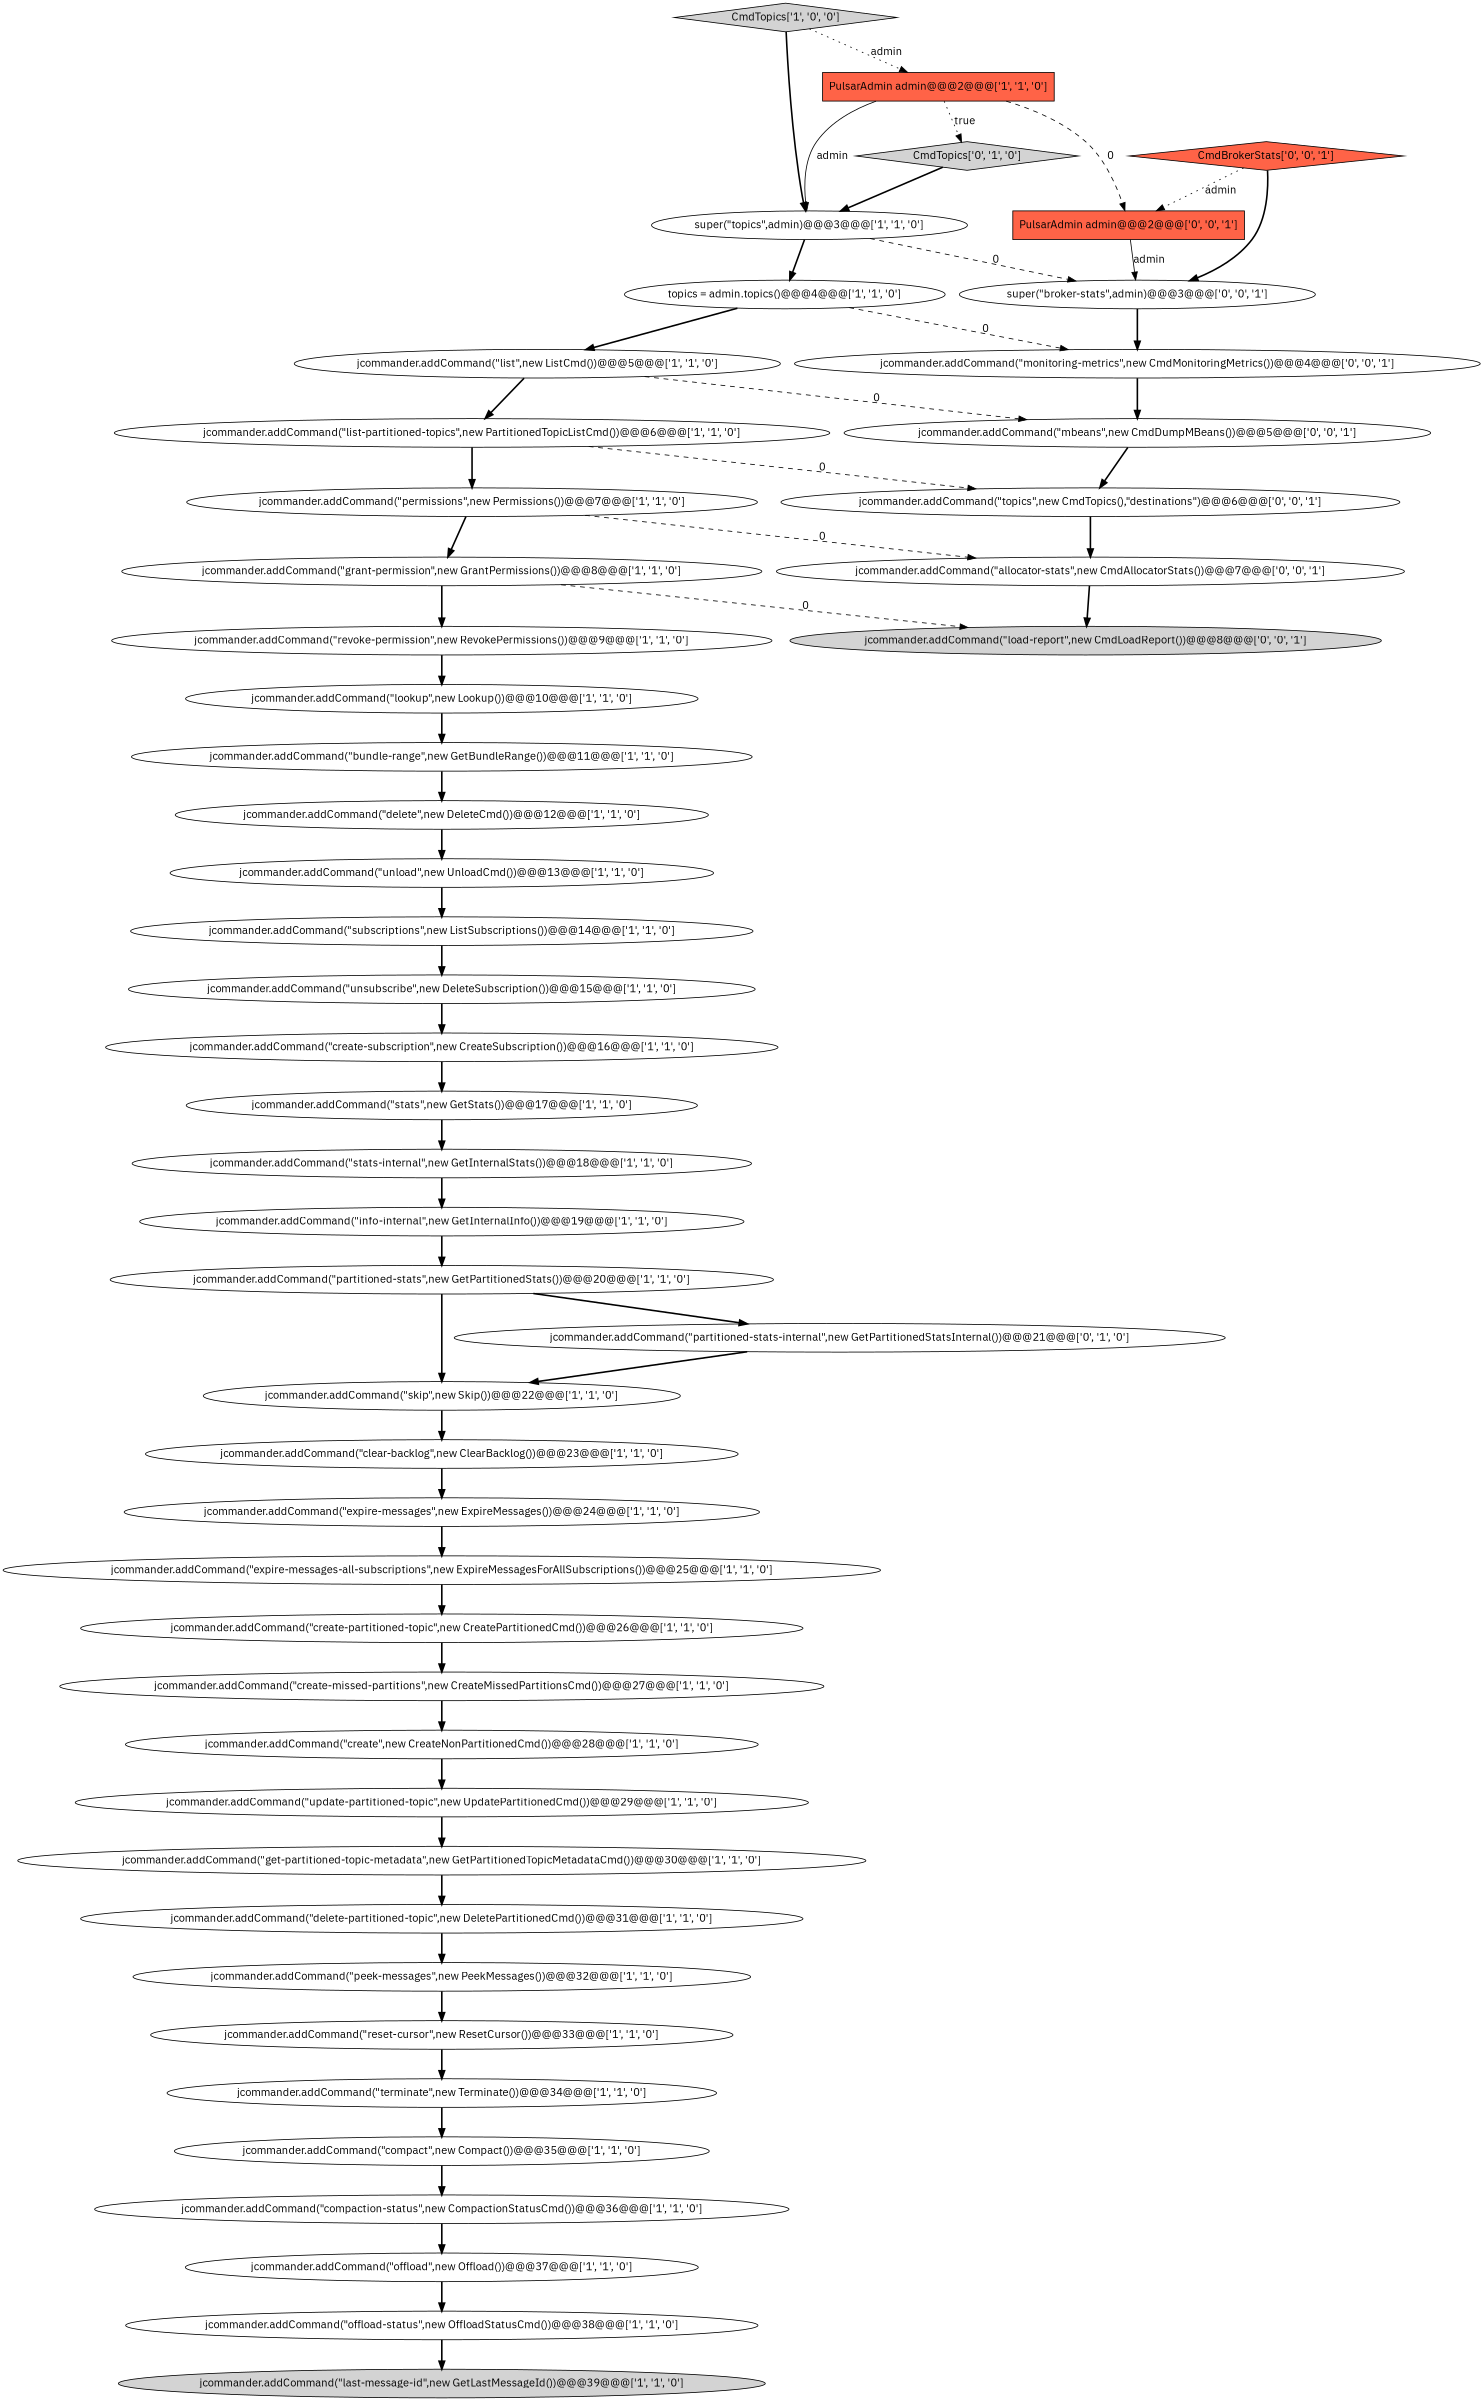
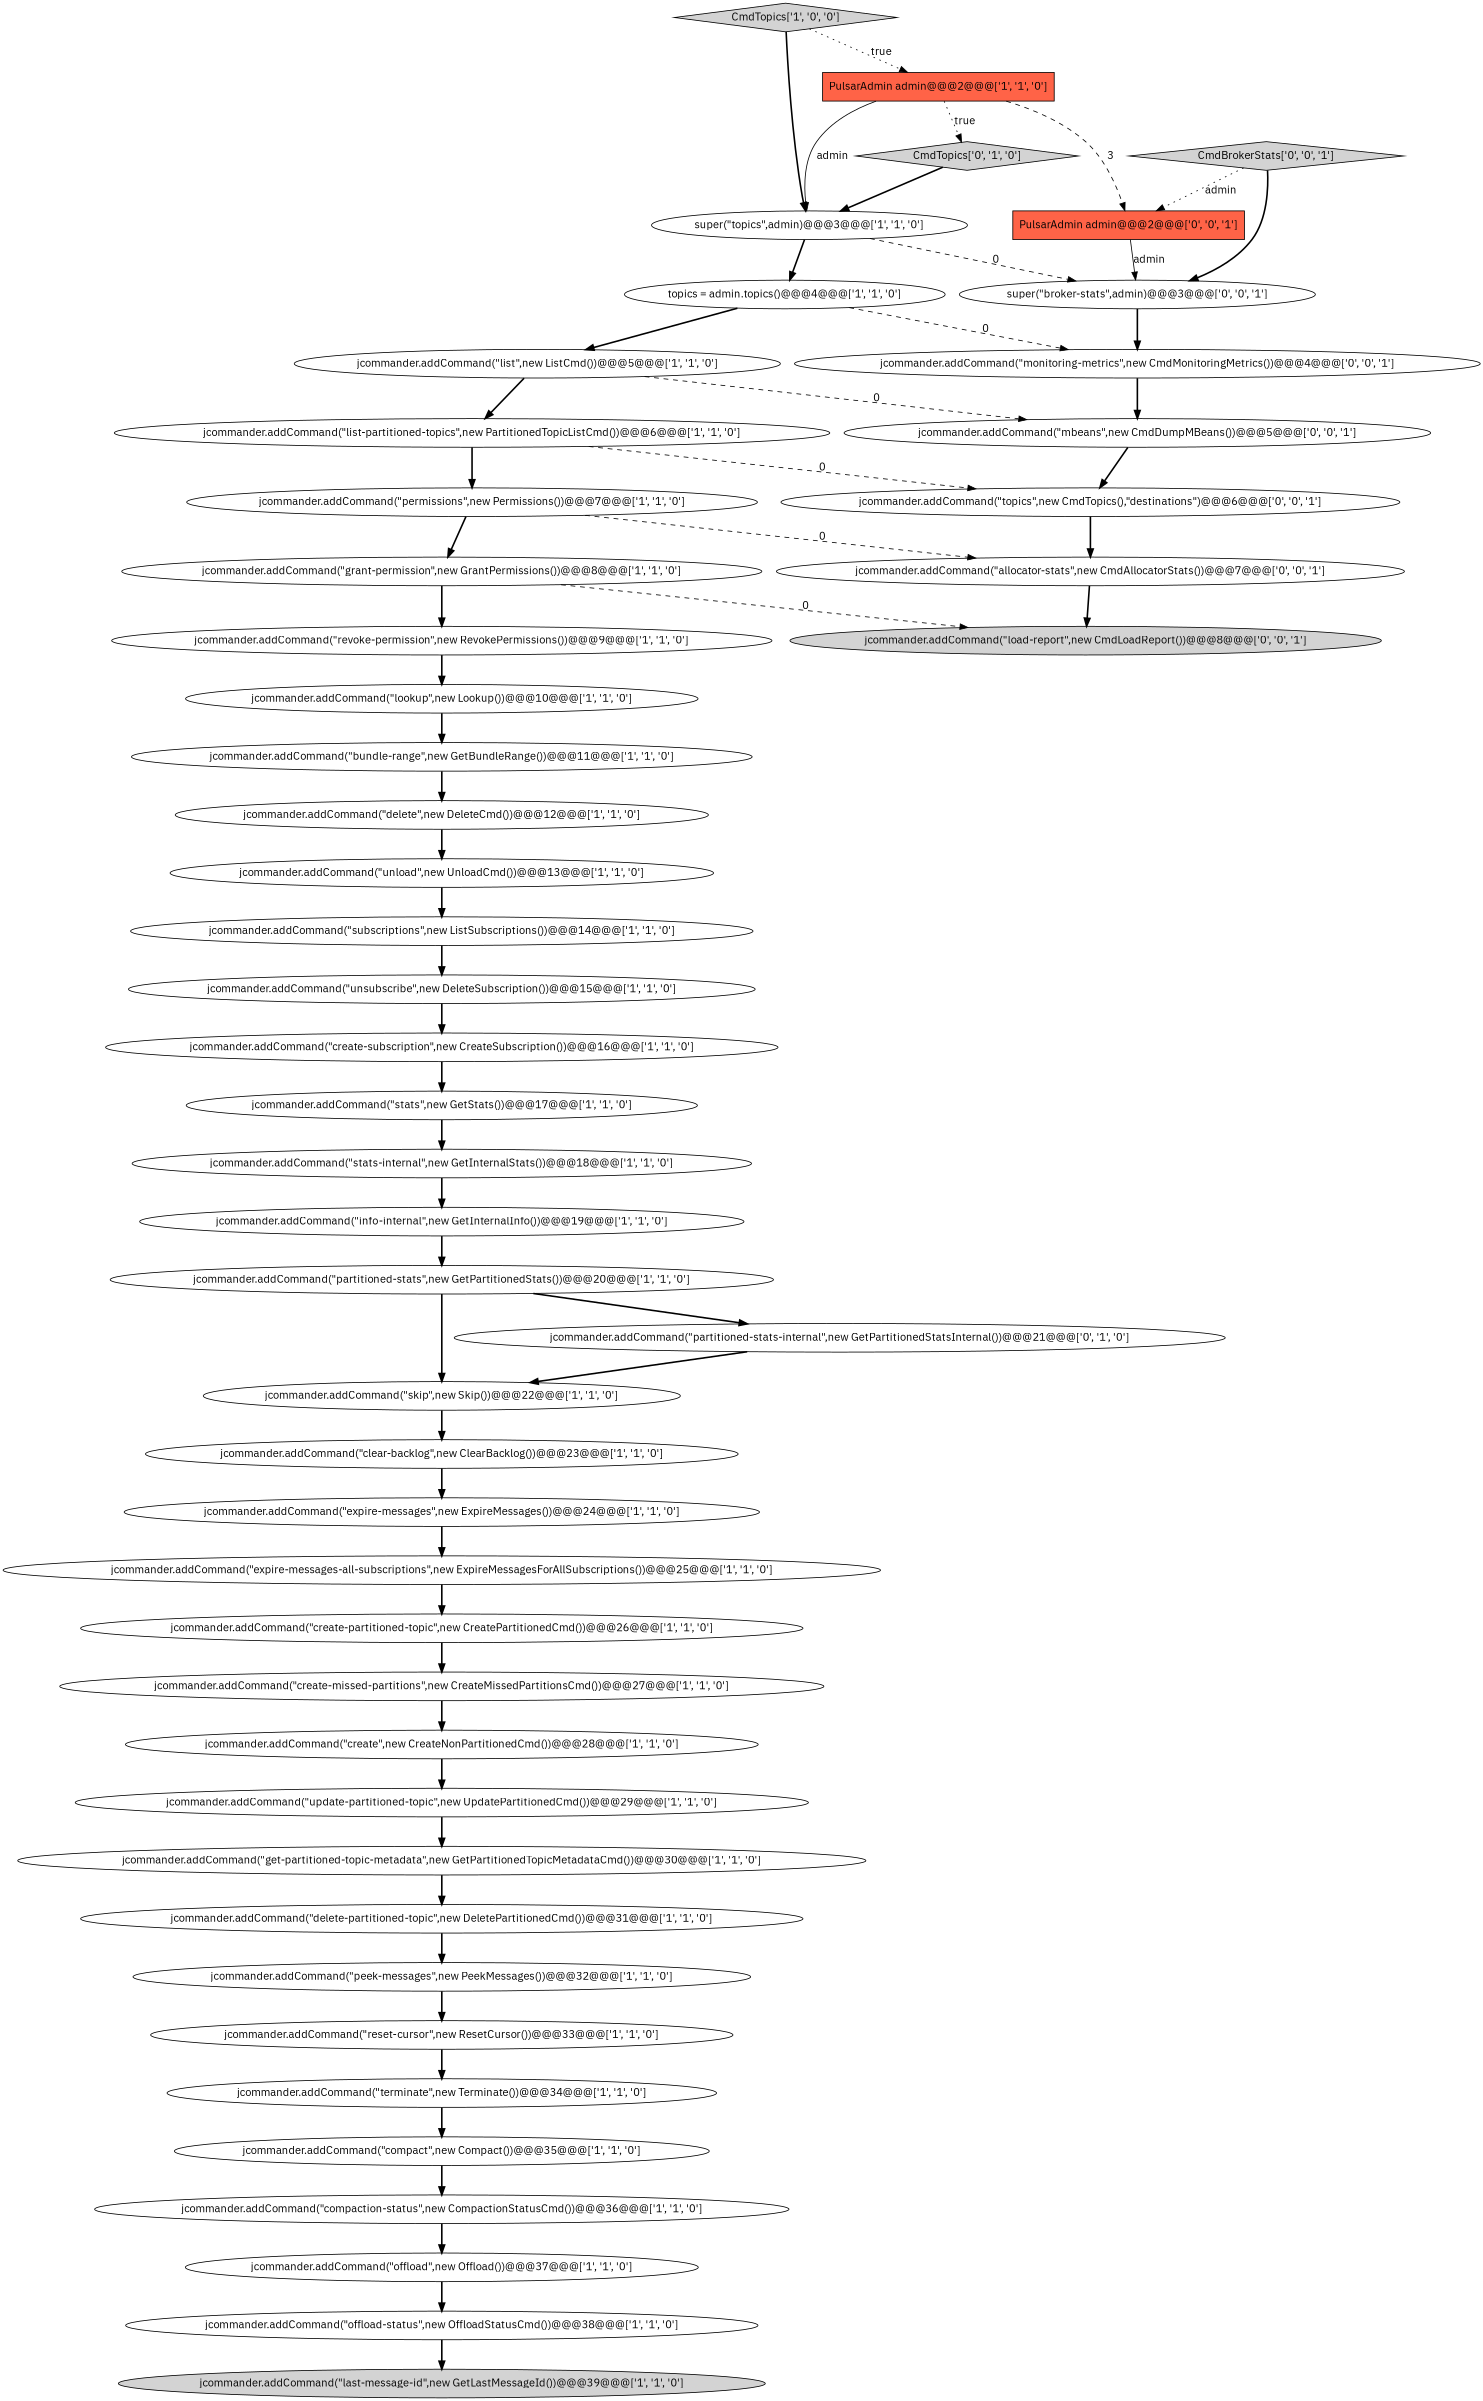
(887, 52) -> (882, 52)
(1111, 156) -> (1111, 156)
(1266, 156) -> (1266, 156)
